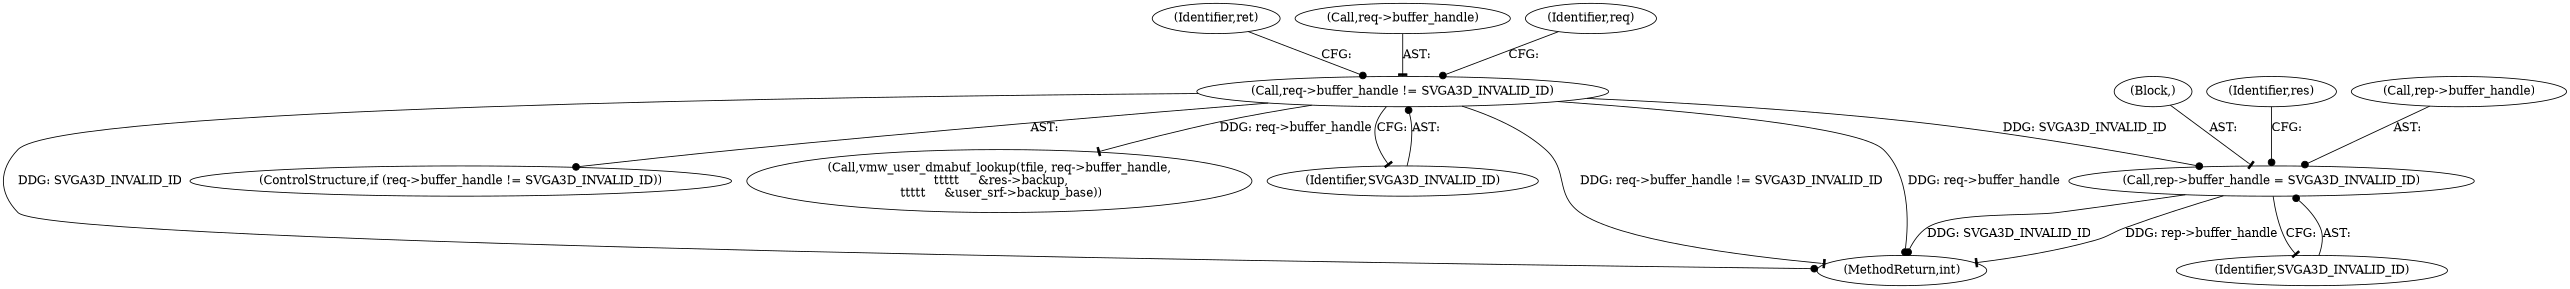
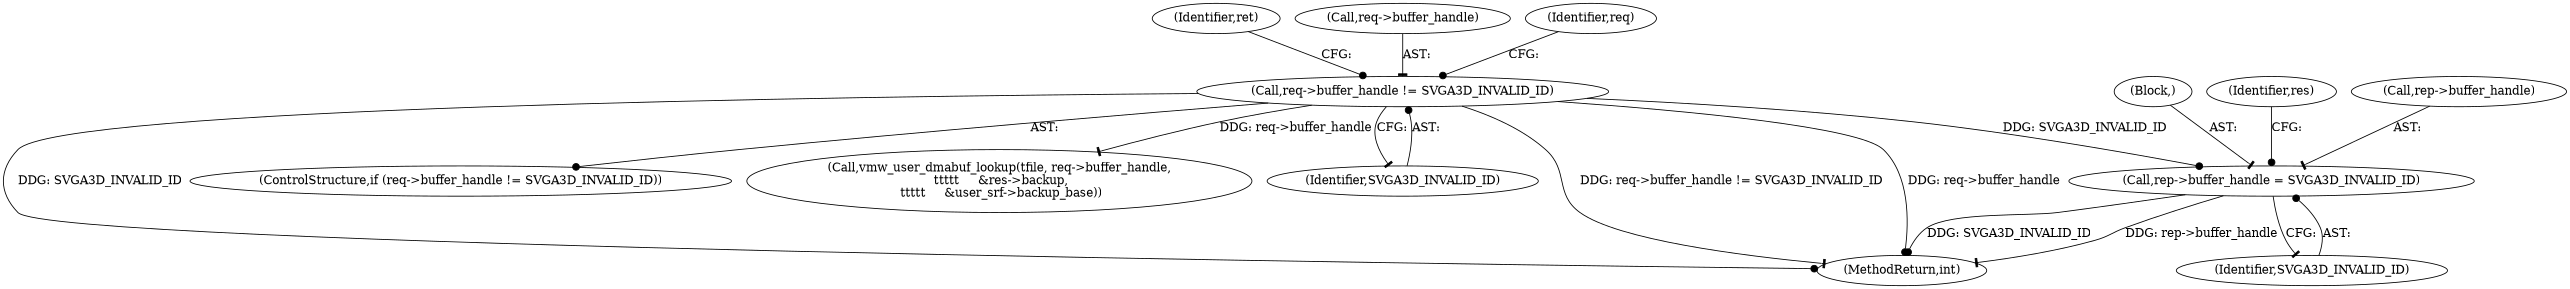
(2369, 135) -> (2368, 135)
